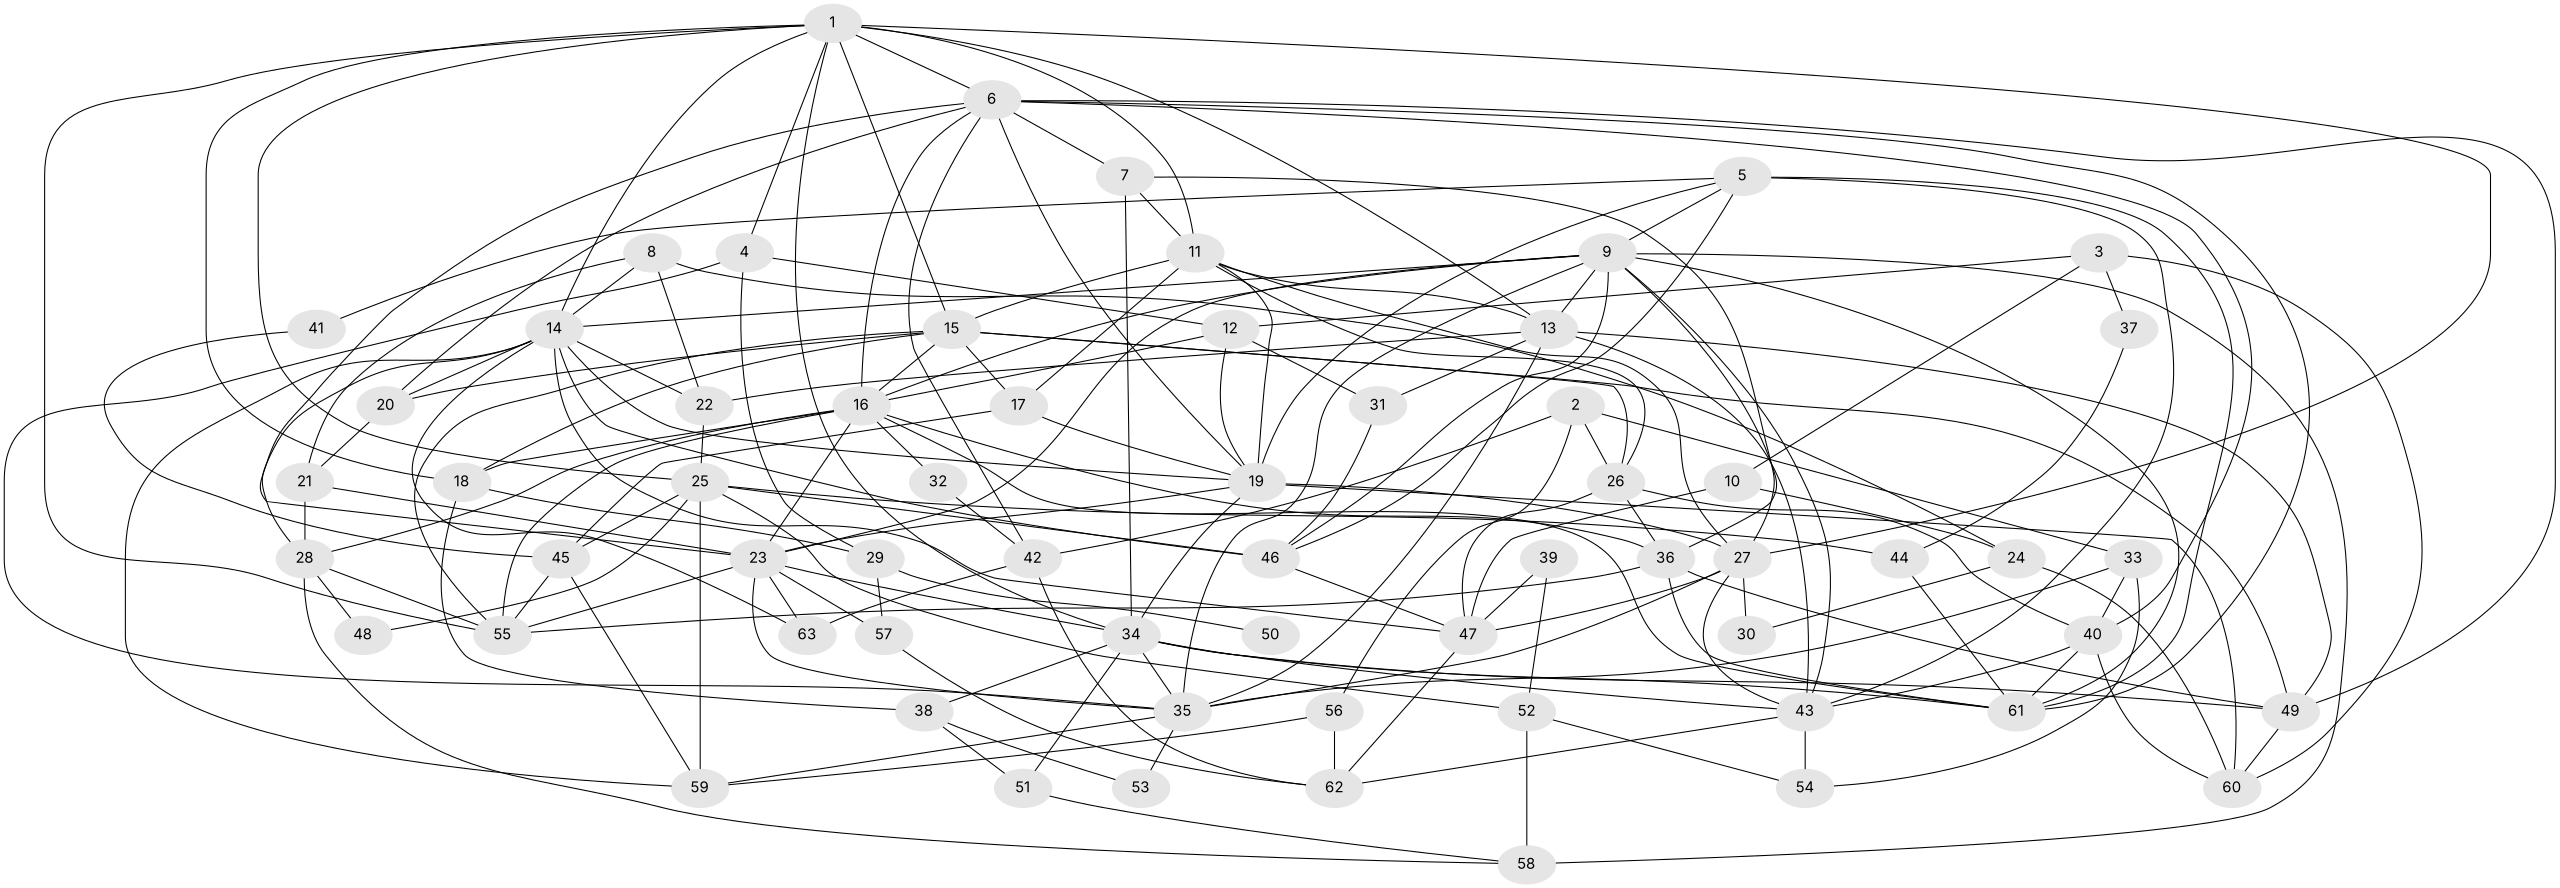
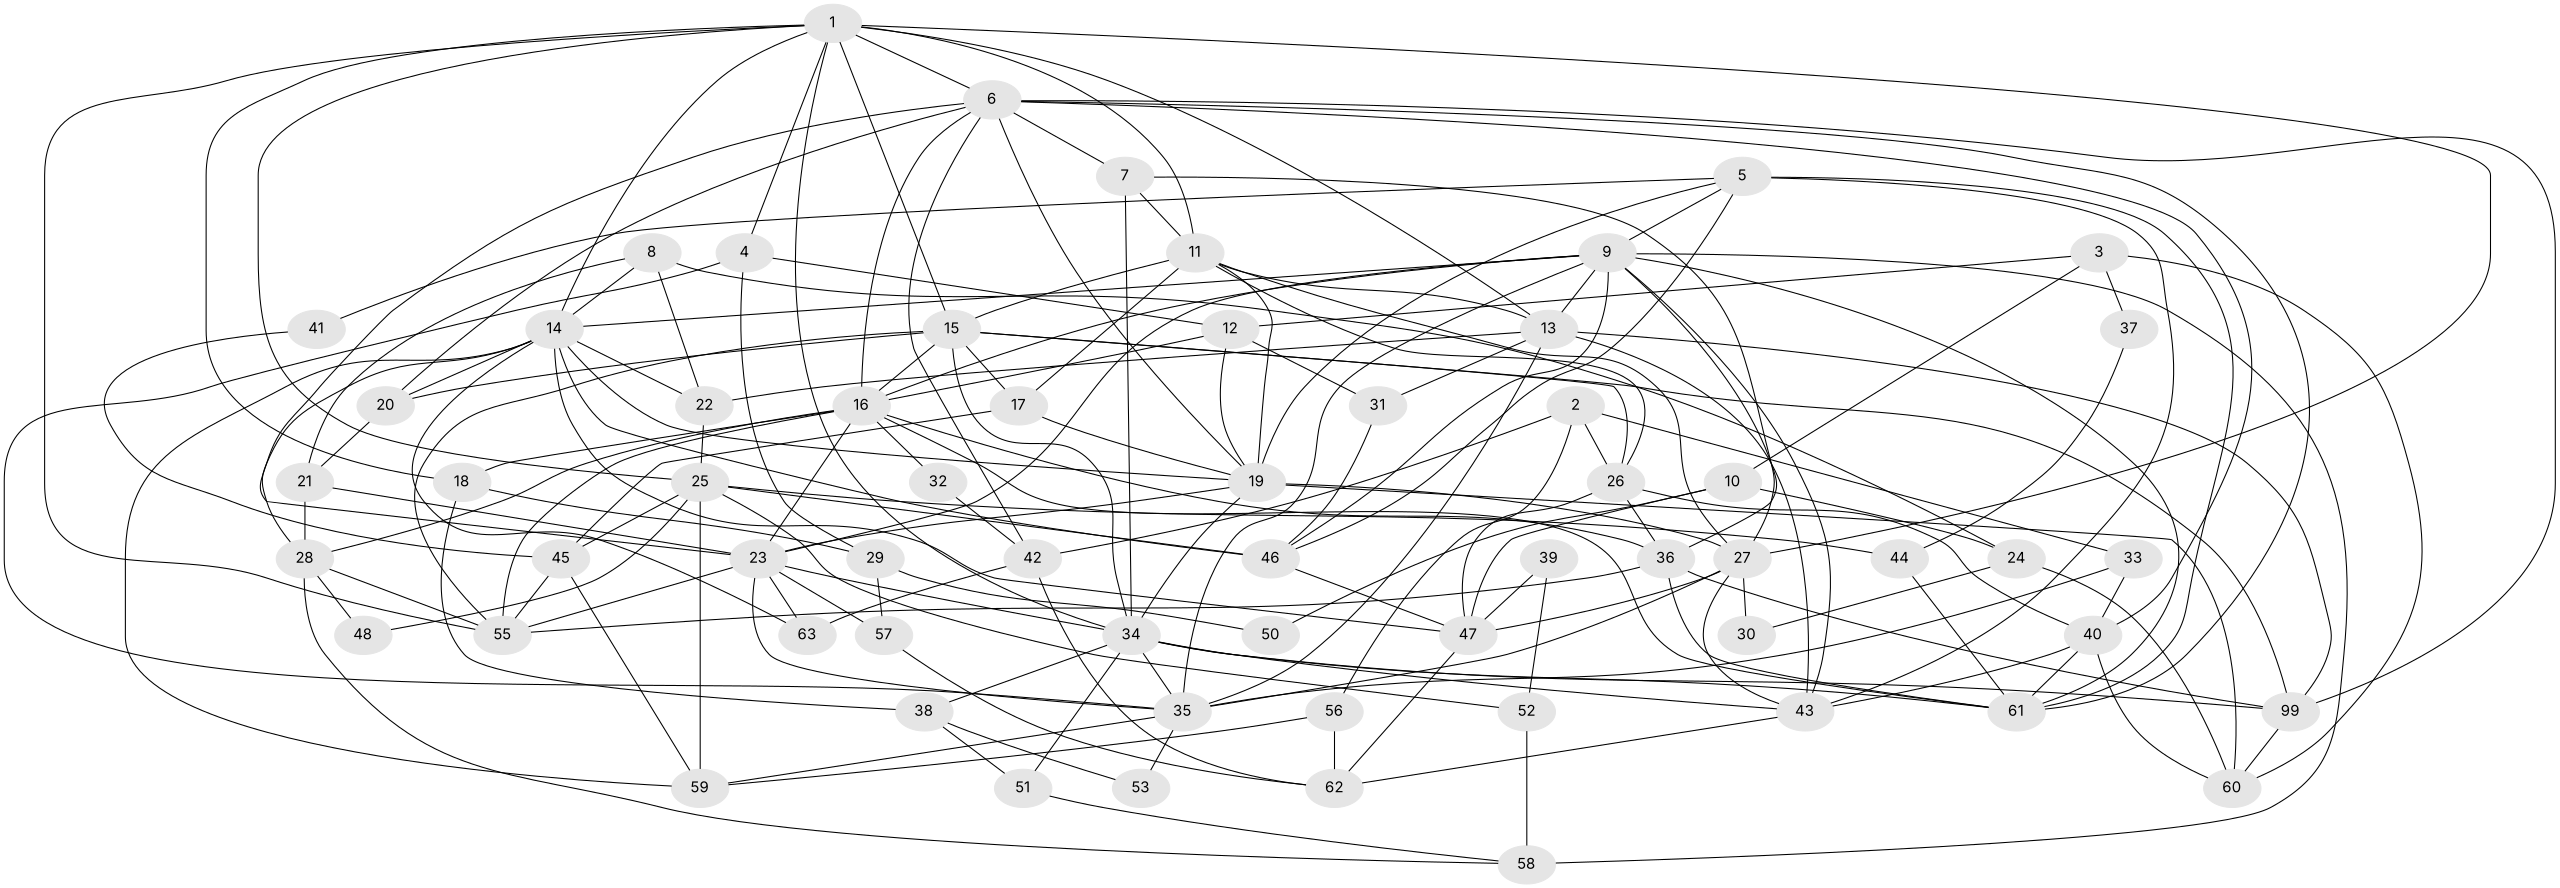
(707, 375) -> (1074, 450)
none -> (1493, 536)
(2291, 712) -> (2291, 712)
(1805, 788) -> none
